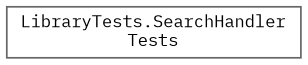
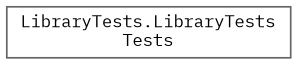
(154, 32) -> (149, 32)
